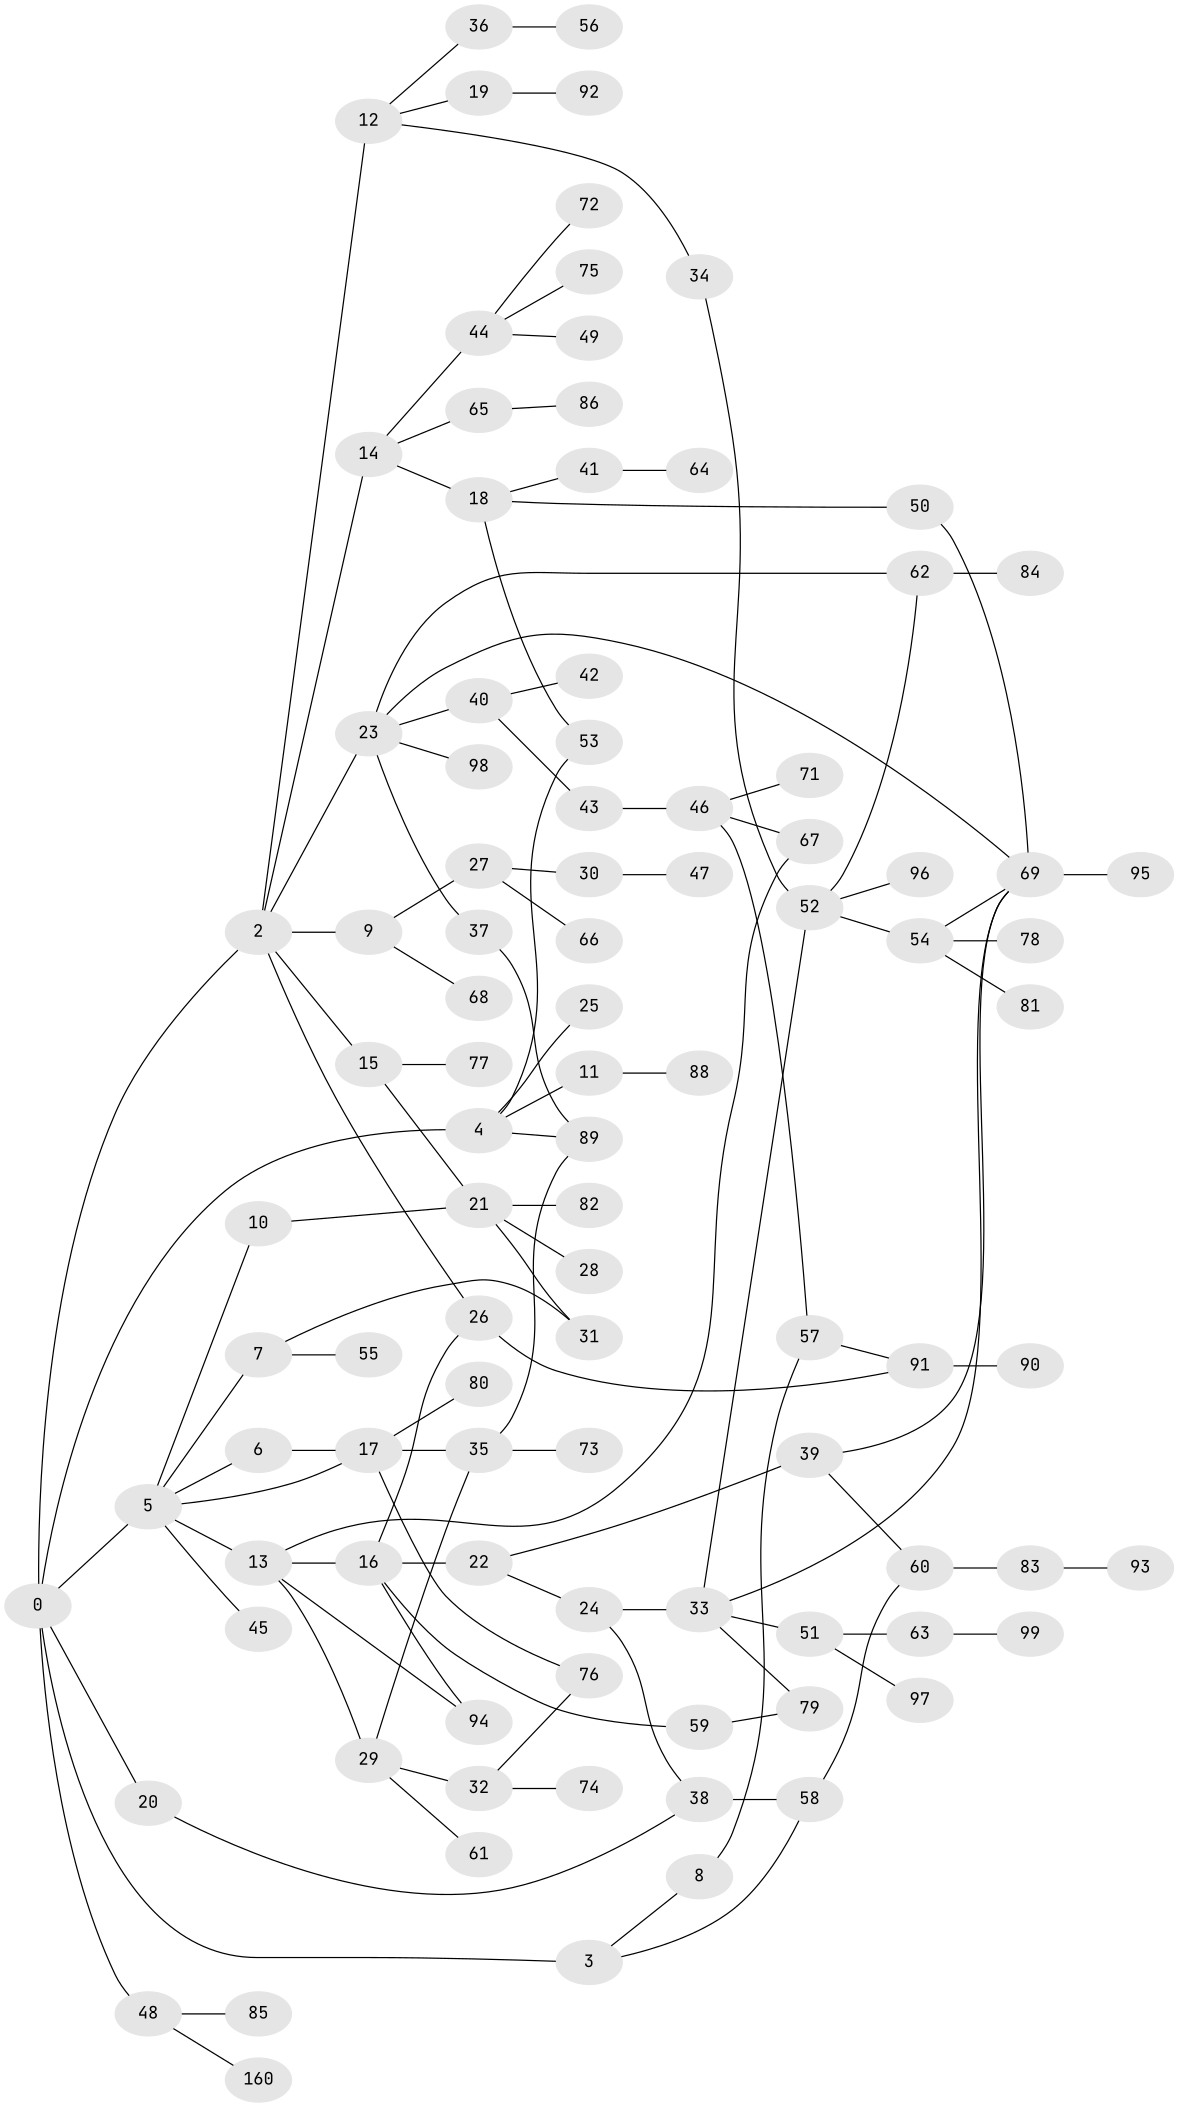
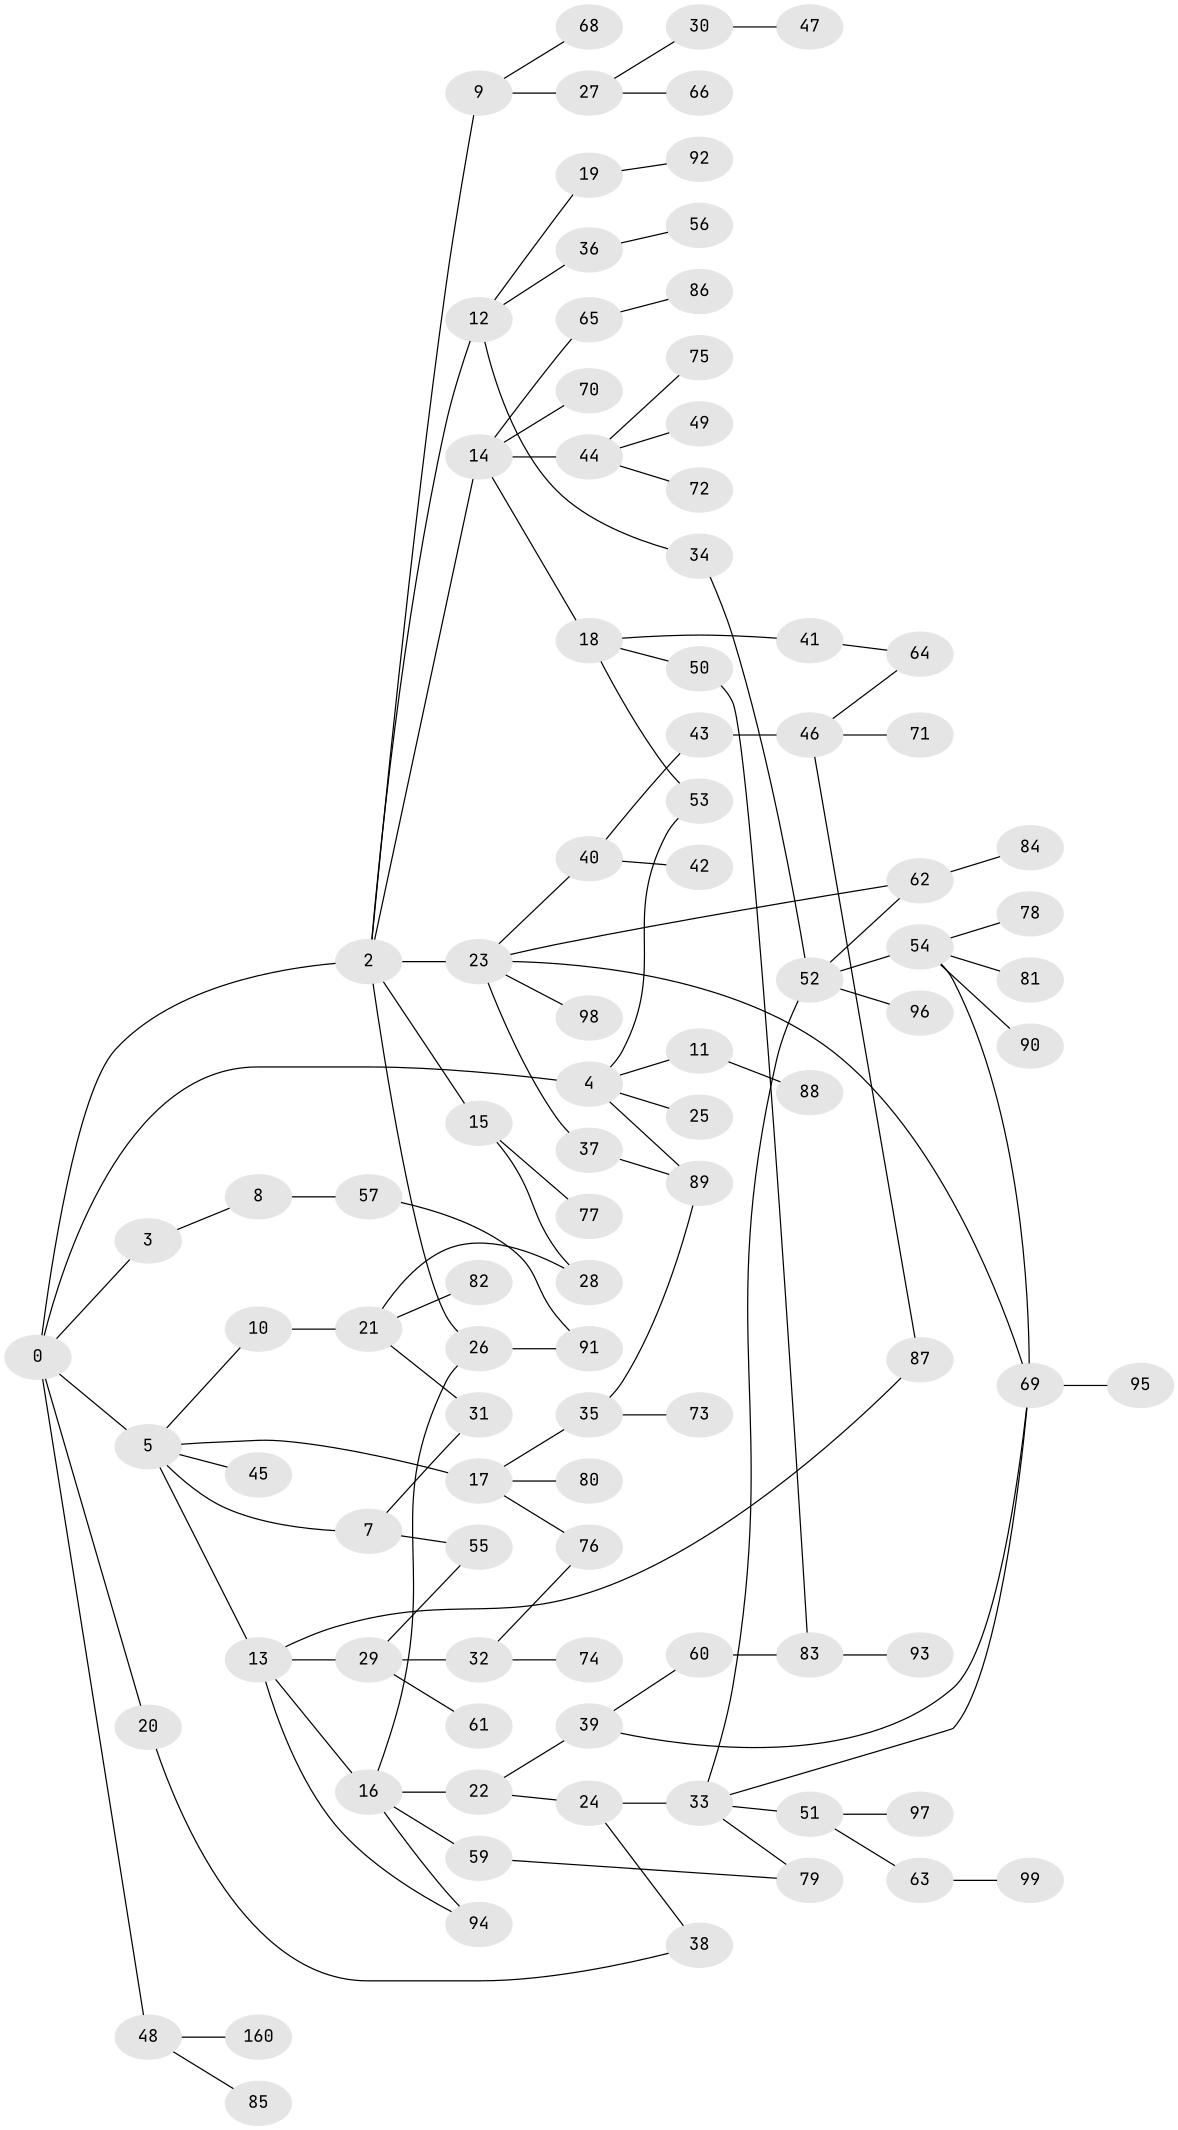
none -> (589, 391)
(1004, 683) -> (776, 1157)
(810, 842) -> (920, 1360)
(778, 1041) -> (865, 695)
(426, 1138) -> (533, 1204)
(983, 1366) -> (975, 997)
(258, 1450) -> none
(420, 1604) -> (424, 1603)
(810, 1800) -> none
